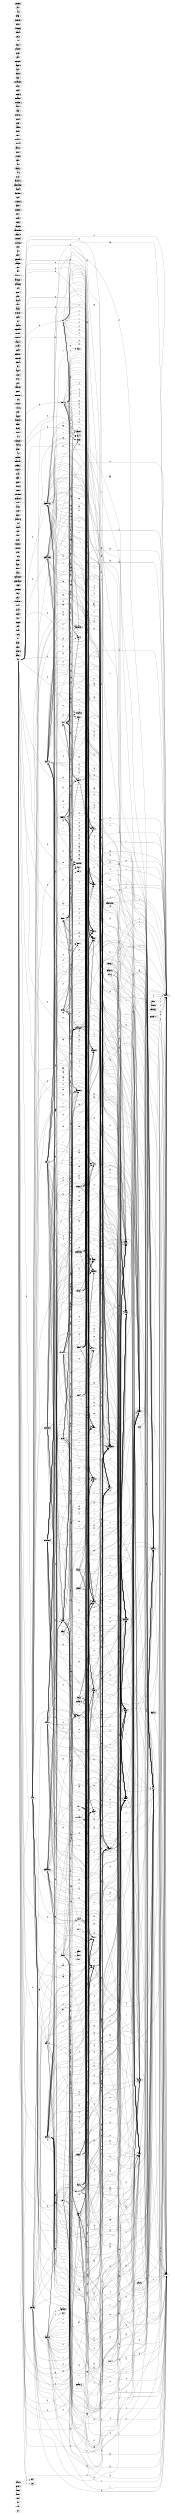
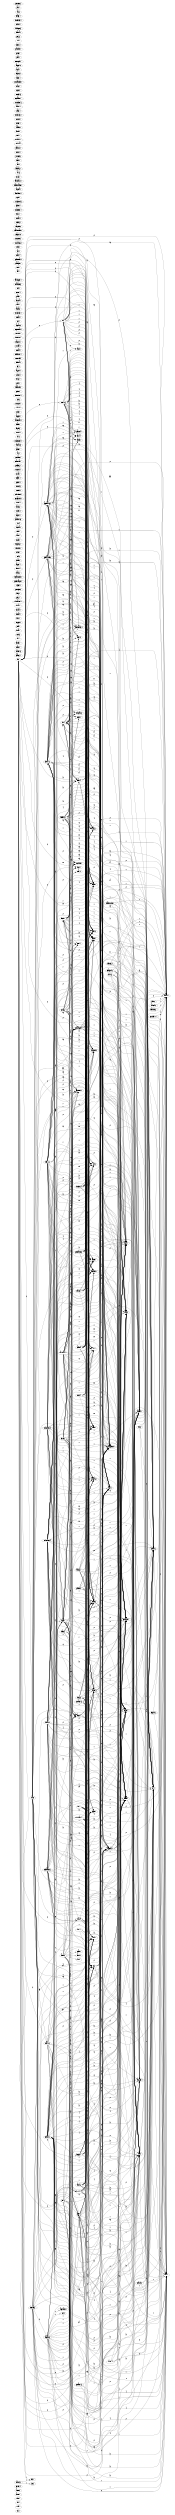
(18, 276) -> none
(18, 408) -> (18, 408)
(42, 2036) -> (40, 2322)
